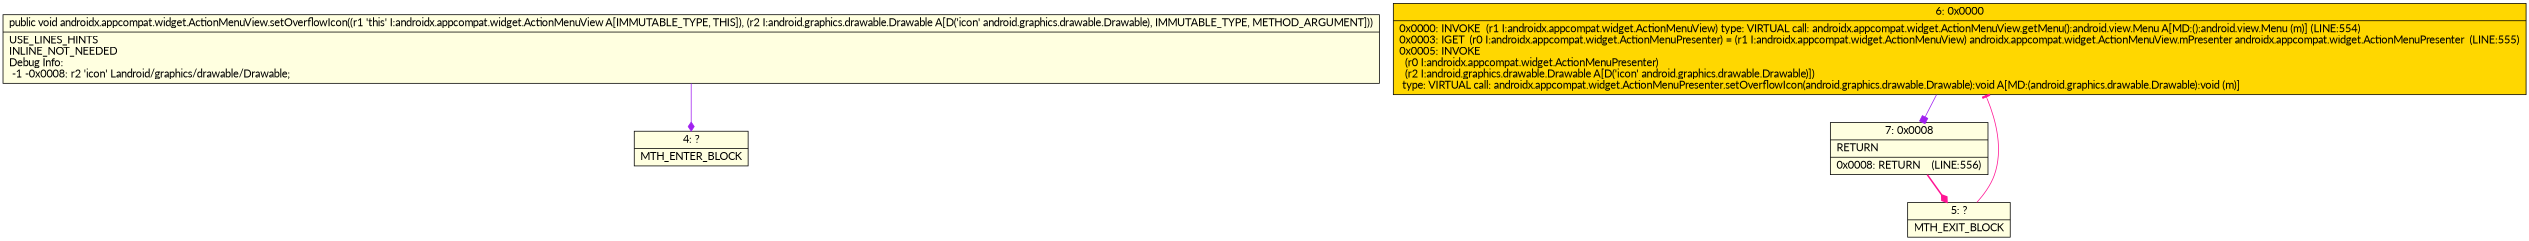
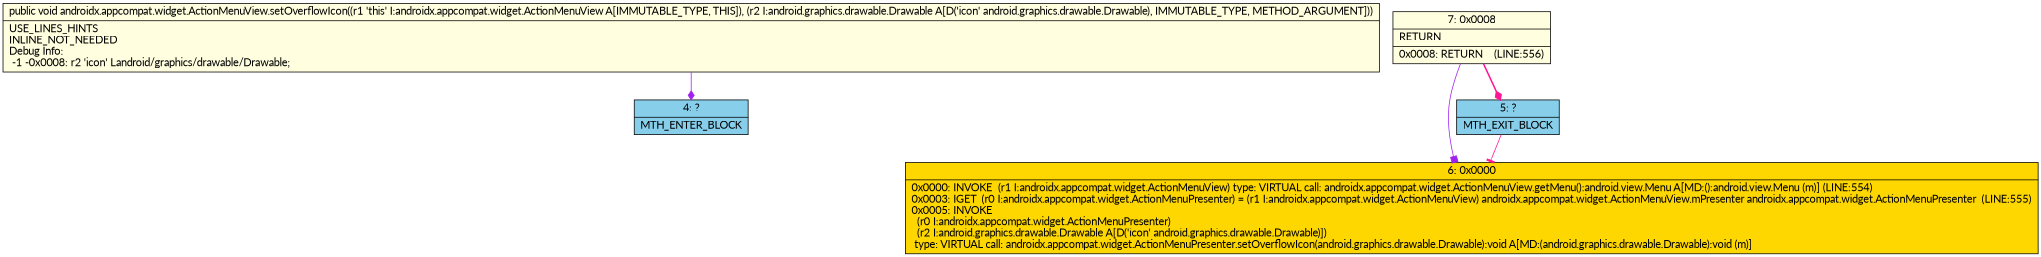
(1931, 105) -> (1449, 109)
(691, 149) -> (691, 117)
(1959, 220) -> (1508, 117)
